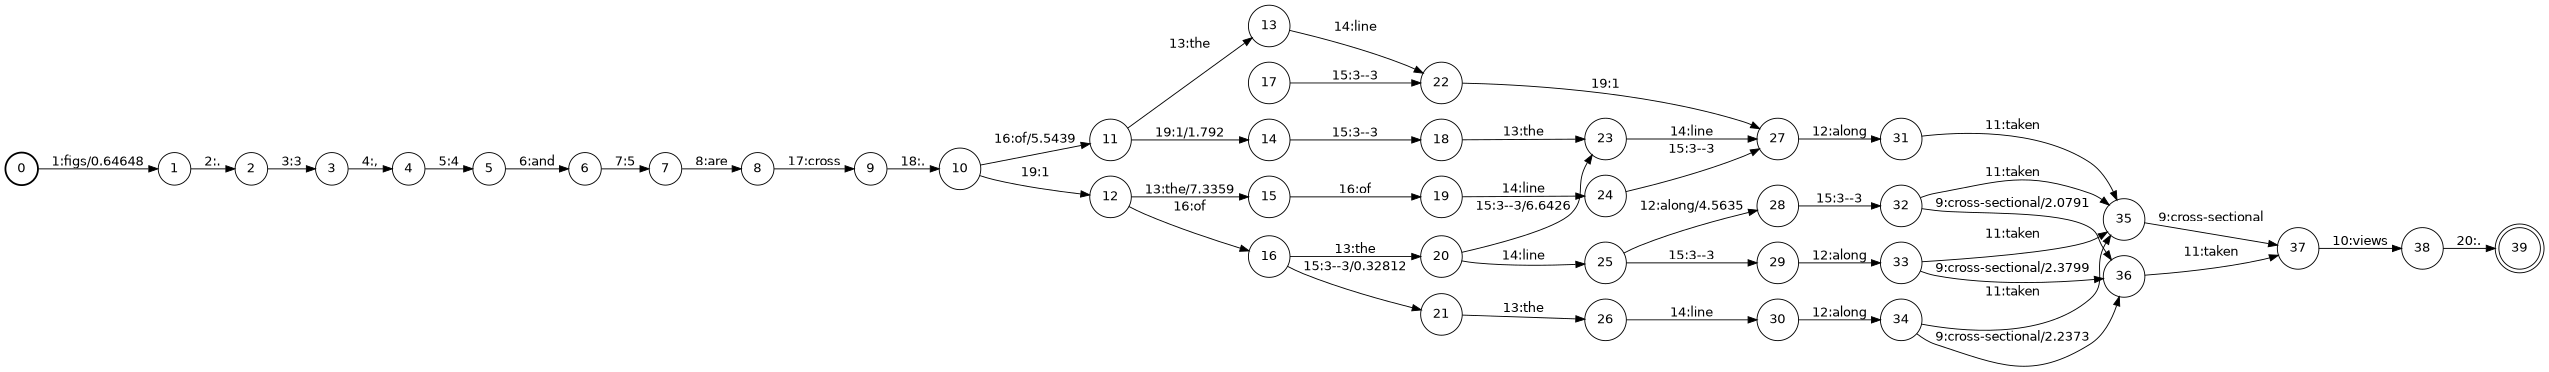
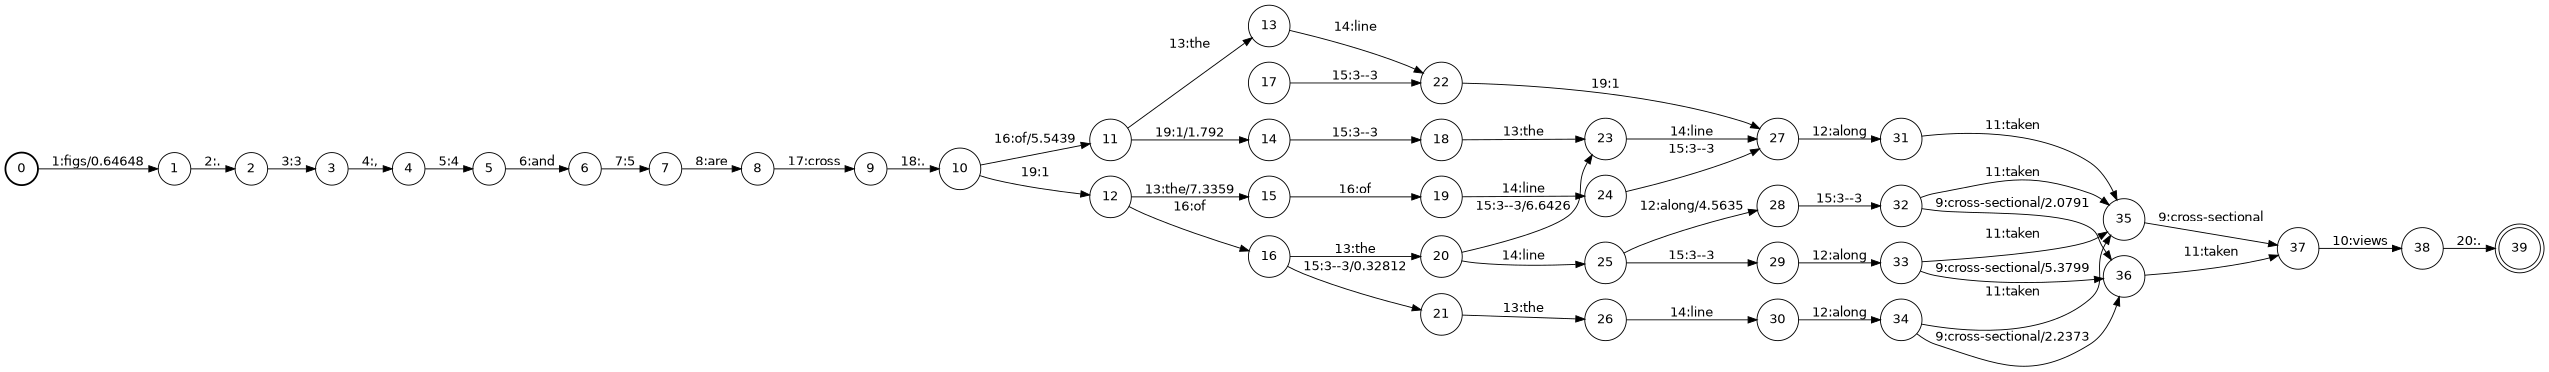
(2013, 269) -> (2013, 269)
